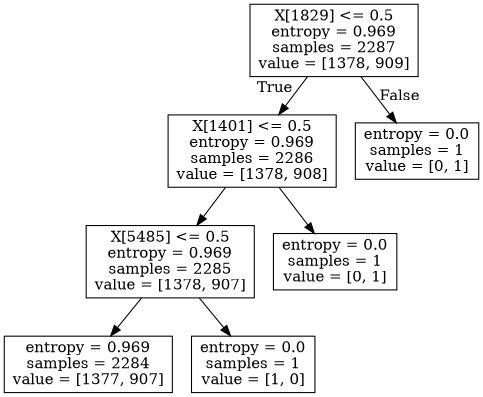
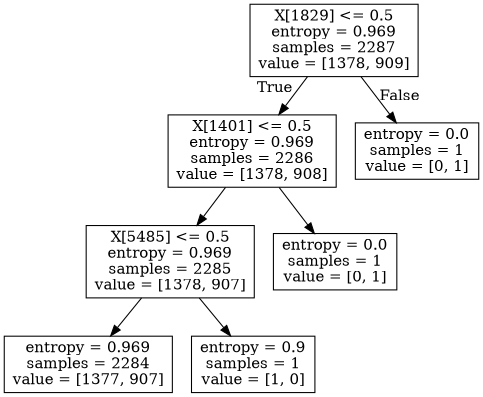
(253, 364) -> (253, 364)
